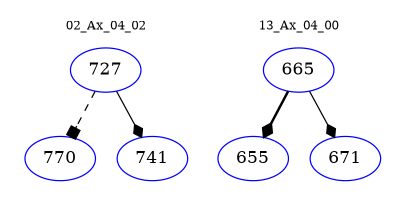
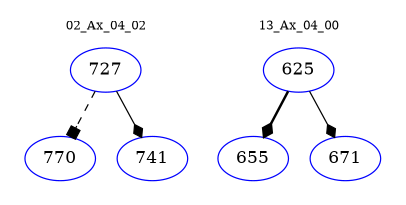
(299, 70) -> (299, 70)
